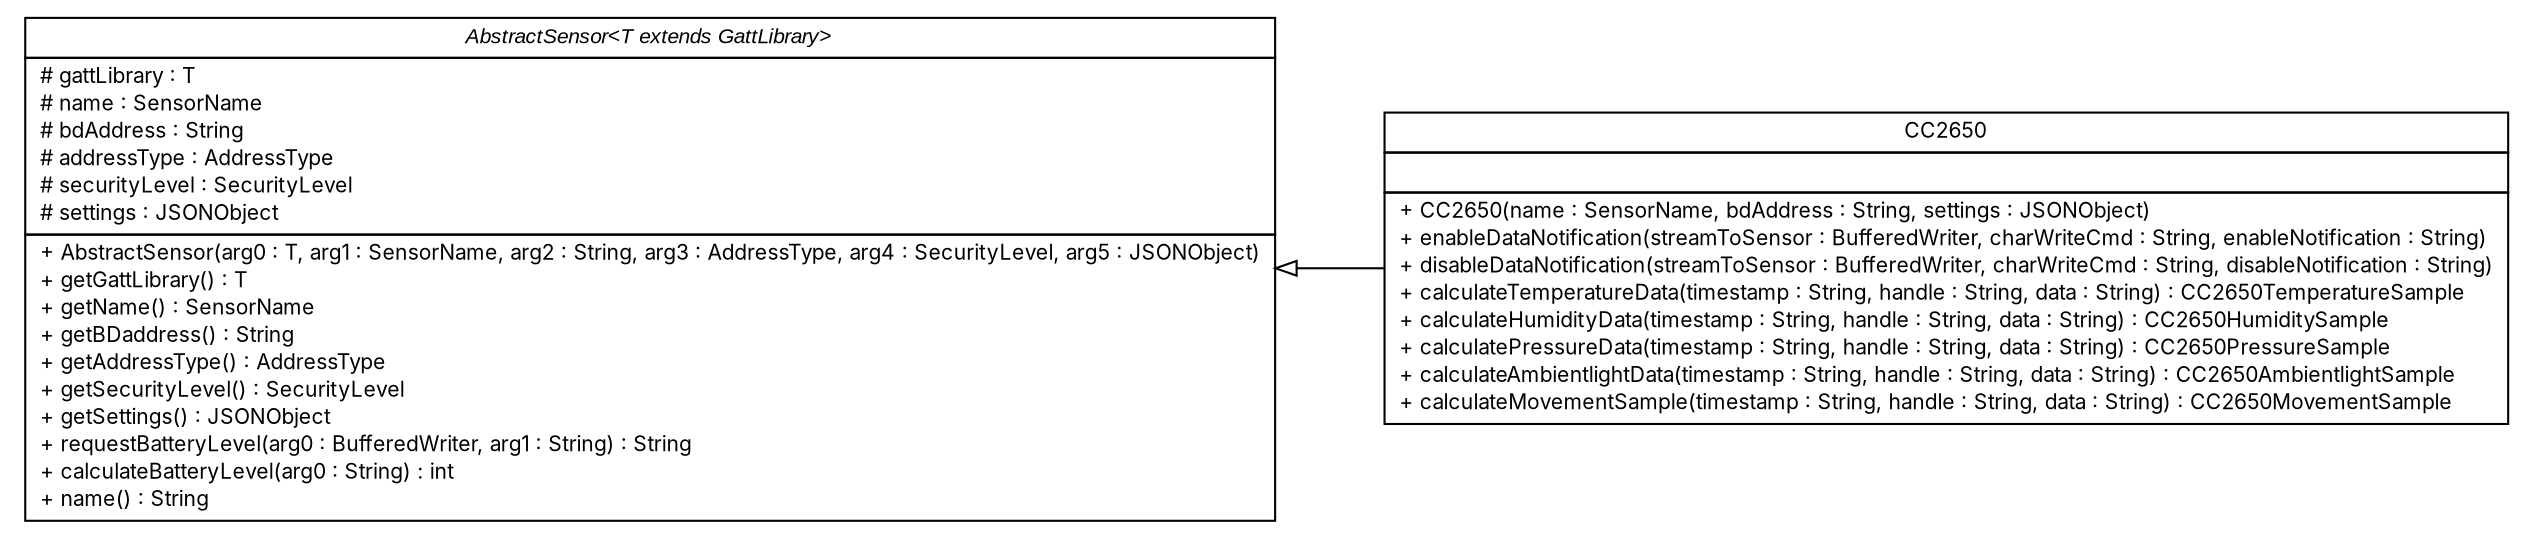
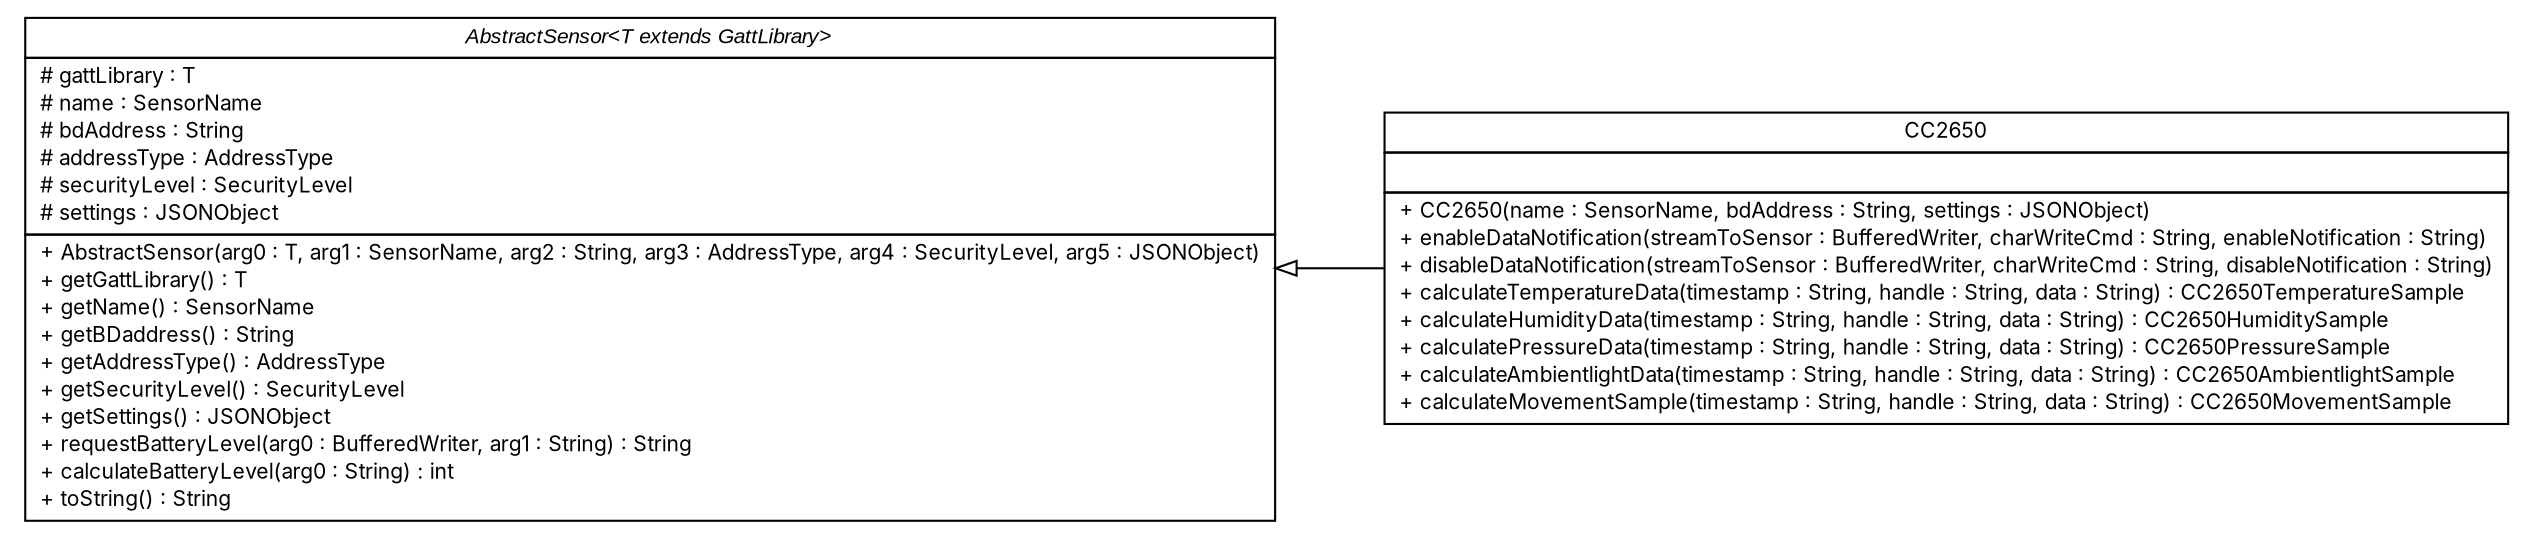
(125, 500) -> (136, 500)
